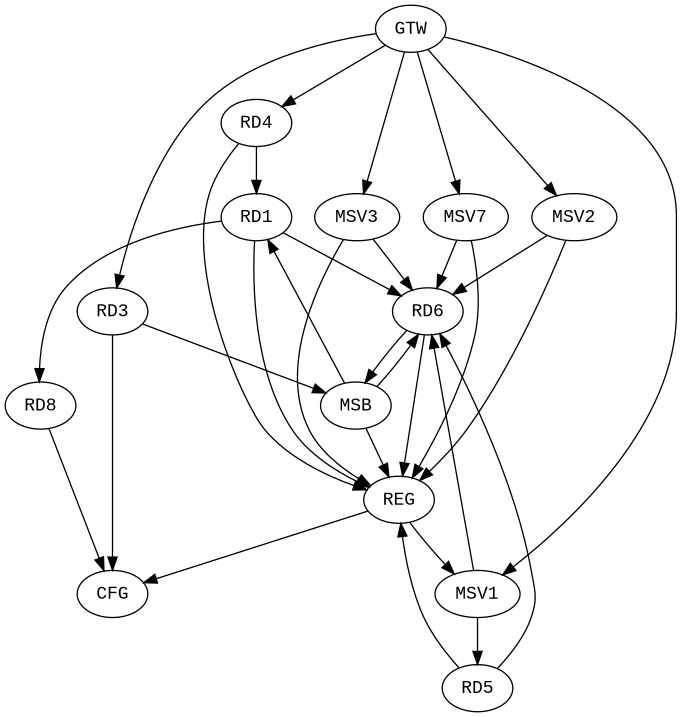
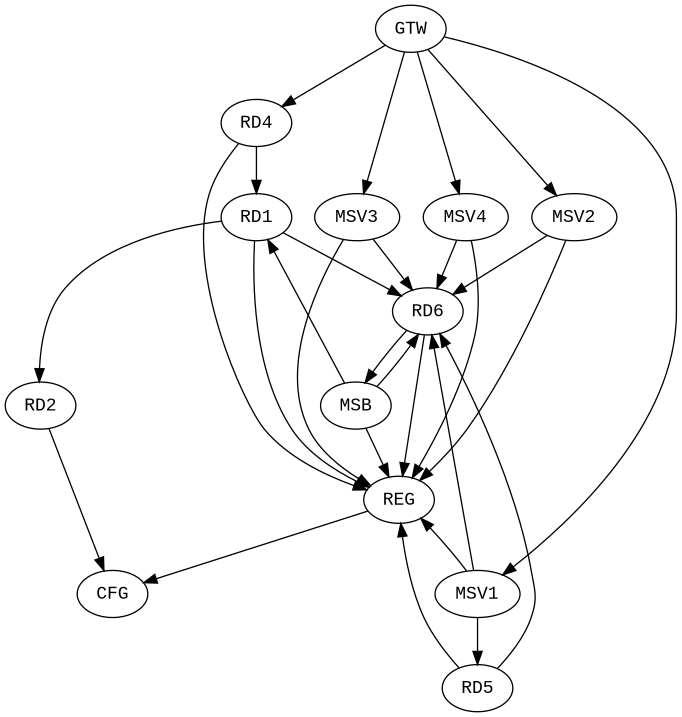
(466, 217) -> (466, 217)
(113, 311) -> none
(41, 406) -> (41, 406)
(427, 544) -> (449, 549)
